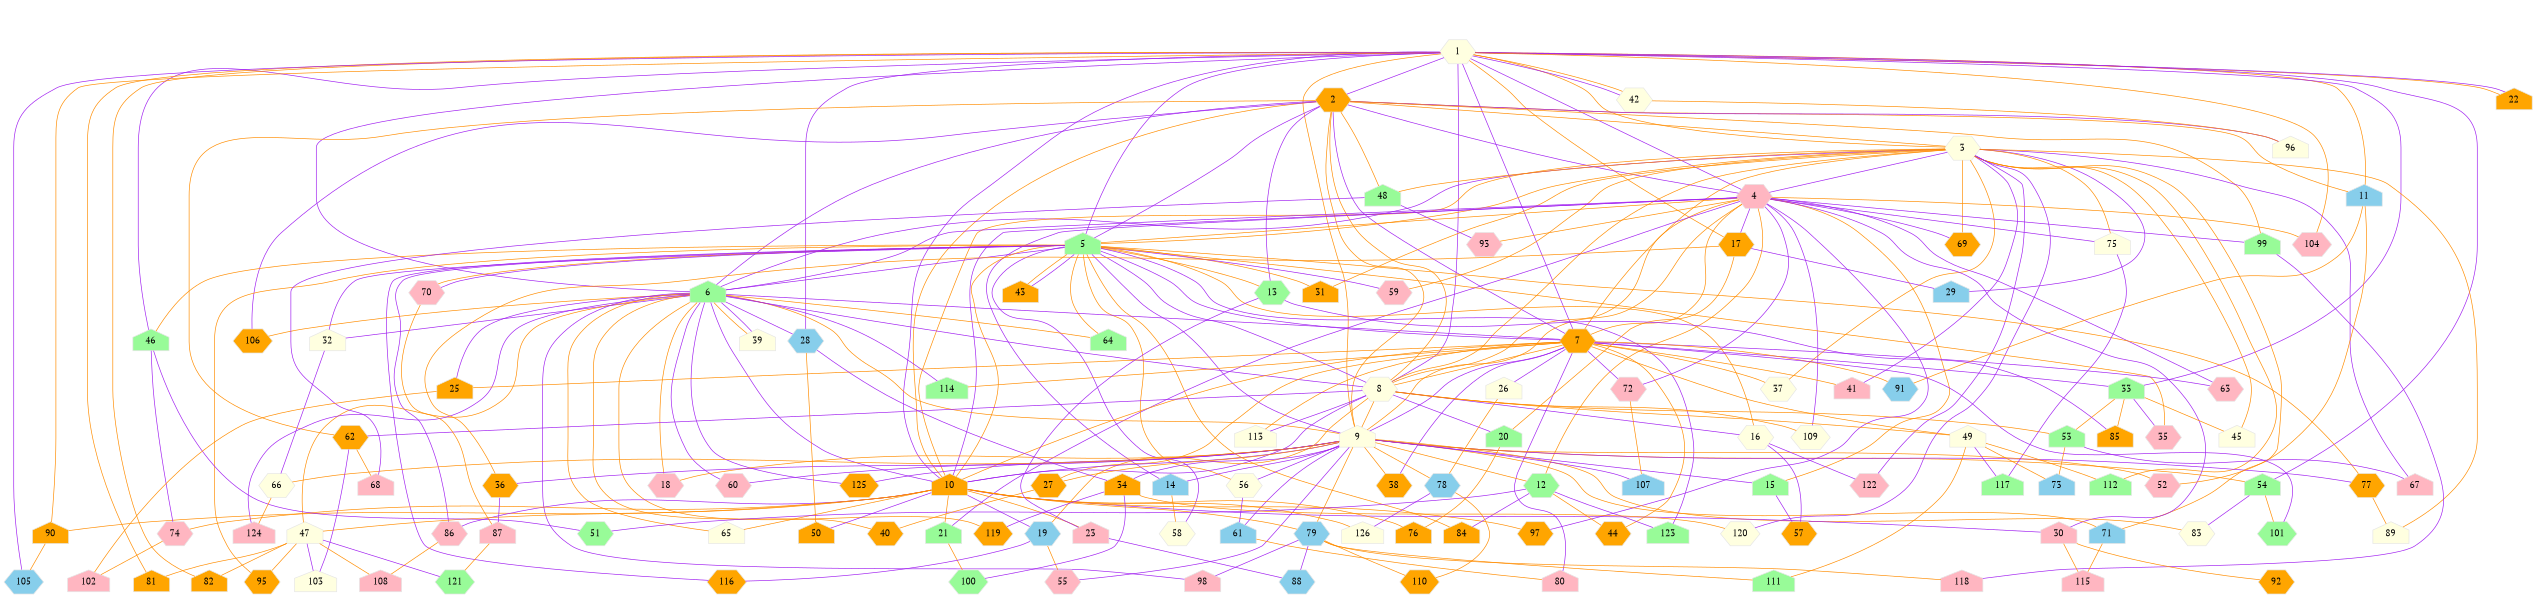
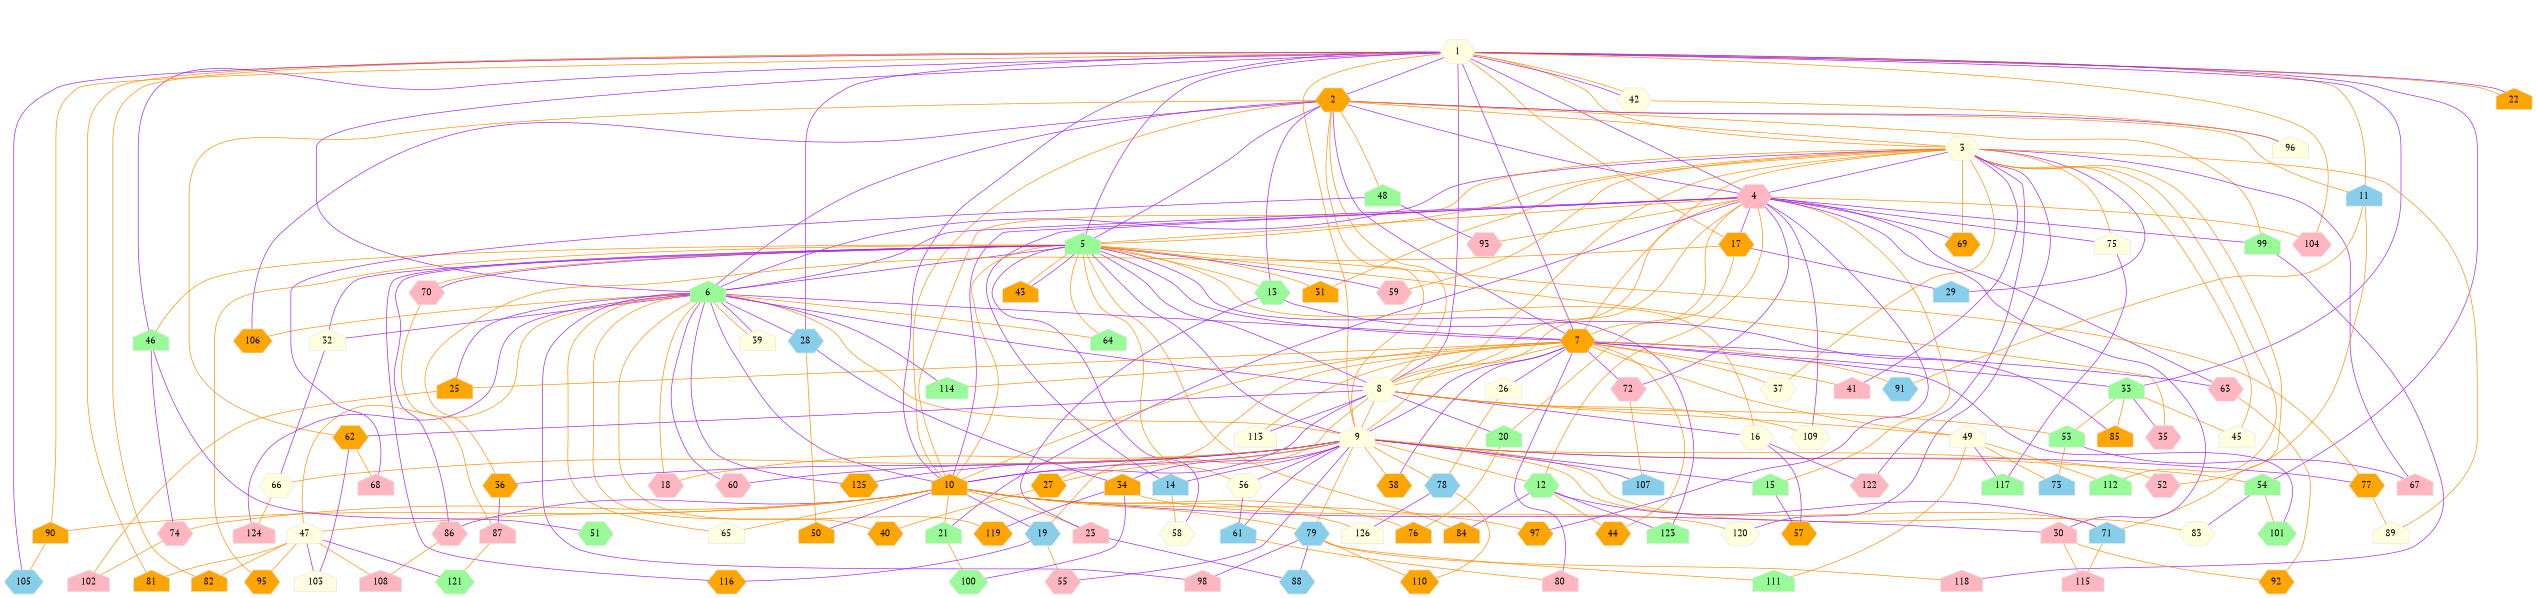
(1671, 161) -> none
none -> (2306, 468)
(1069, 512) -> (1825, 508)
